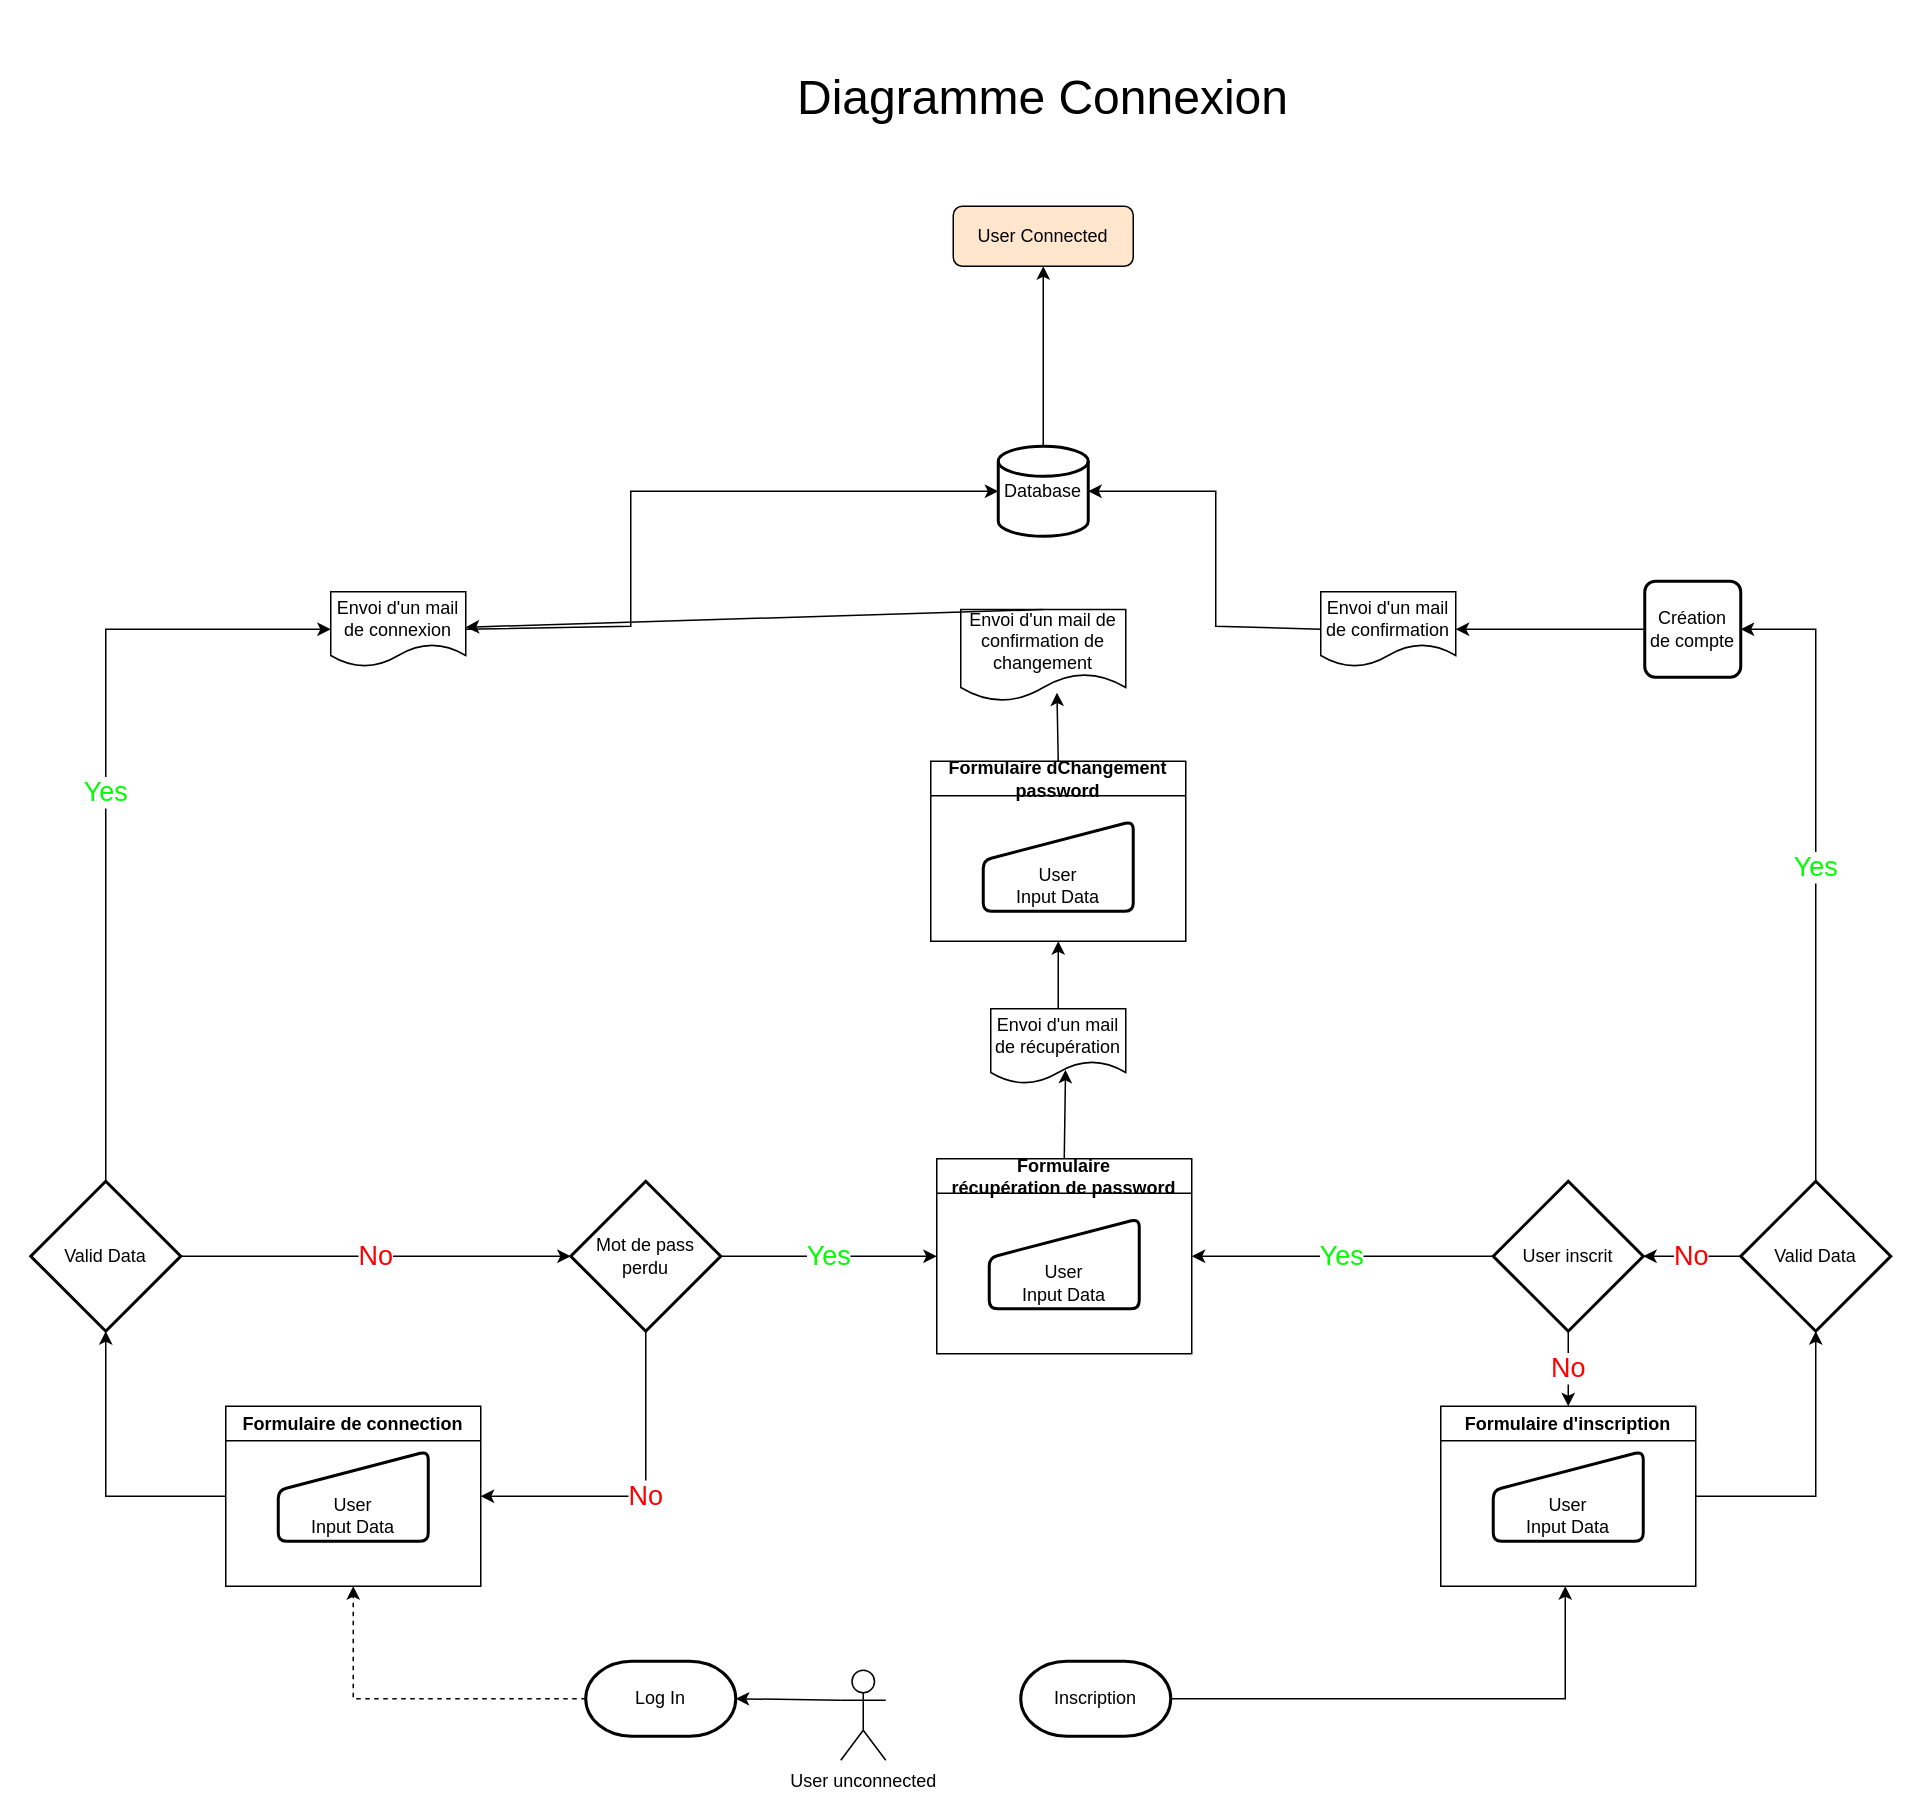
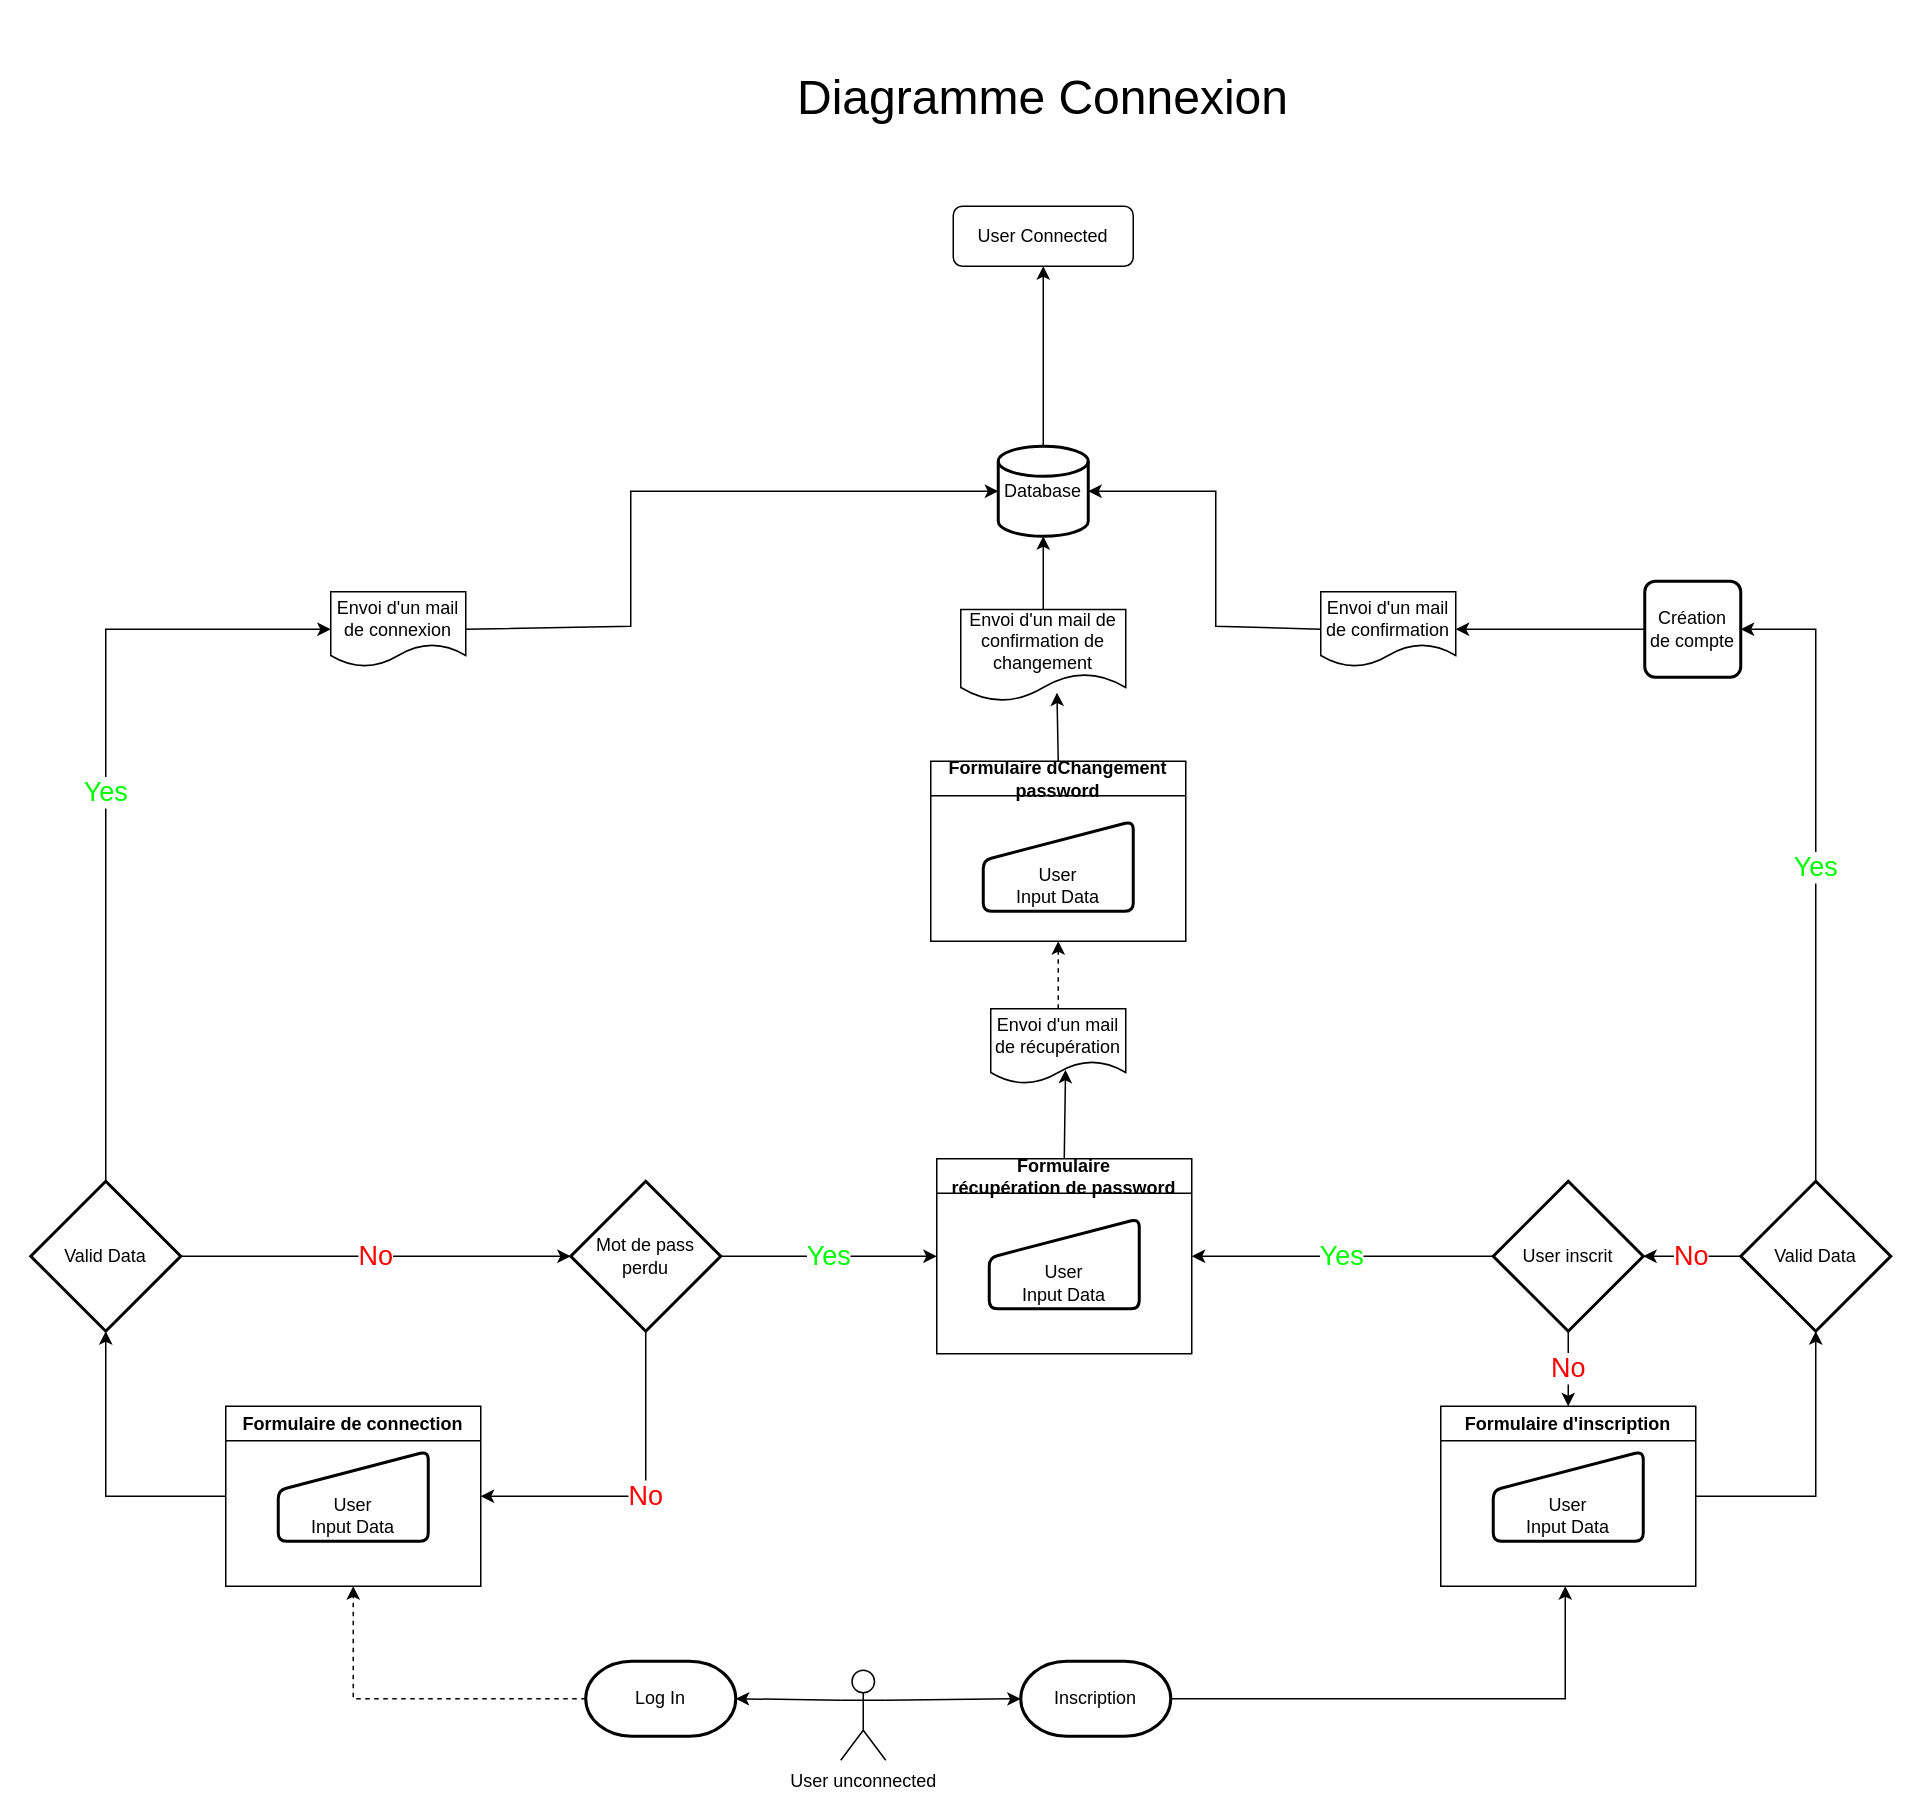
(1043, 236) -> (1043, 236)
(754, 618) -> (1043, 578)
(1058, 980) -> (1058, 980)
none -> (948, 1700)
